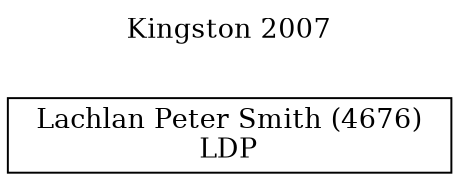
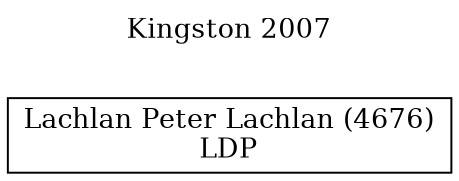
(230, 135) -> (230, 135)
